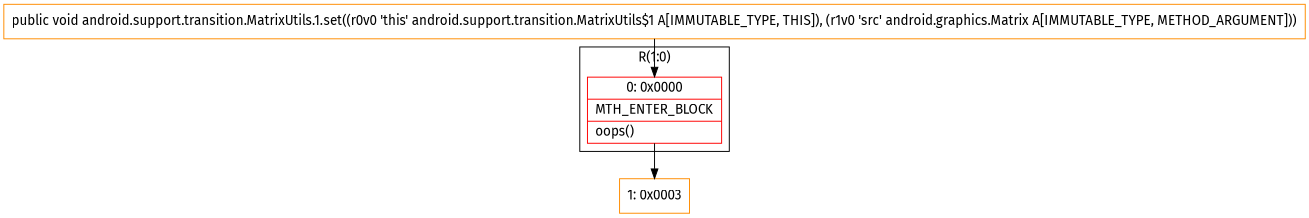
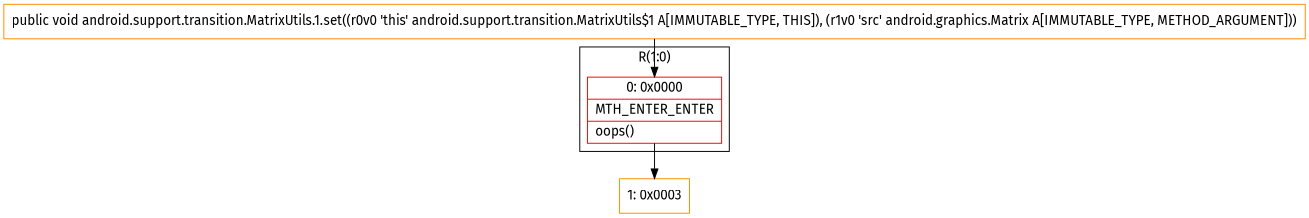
(655, 110) -> (655, 110)
